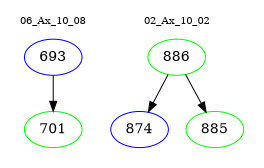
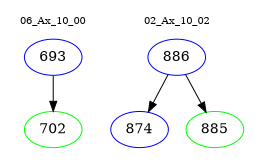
(53, 22) -> (53, 22)
(177, 57) -> (177, 57)
(53, 130) -> (53, 130)
